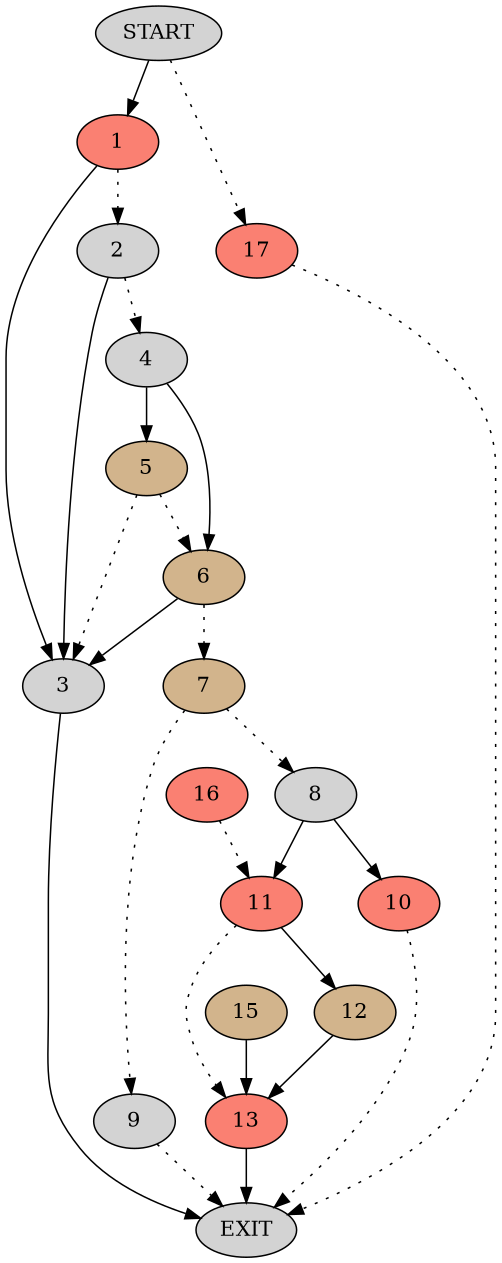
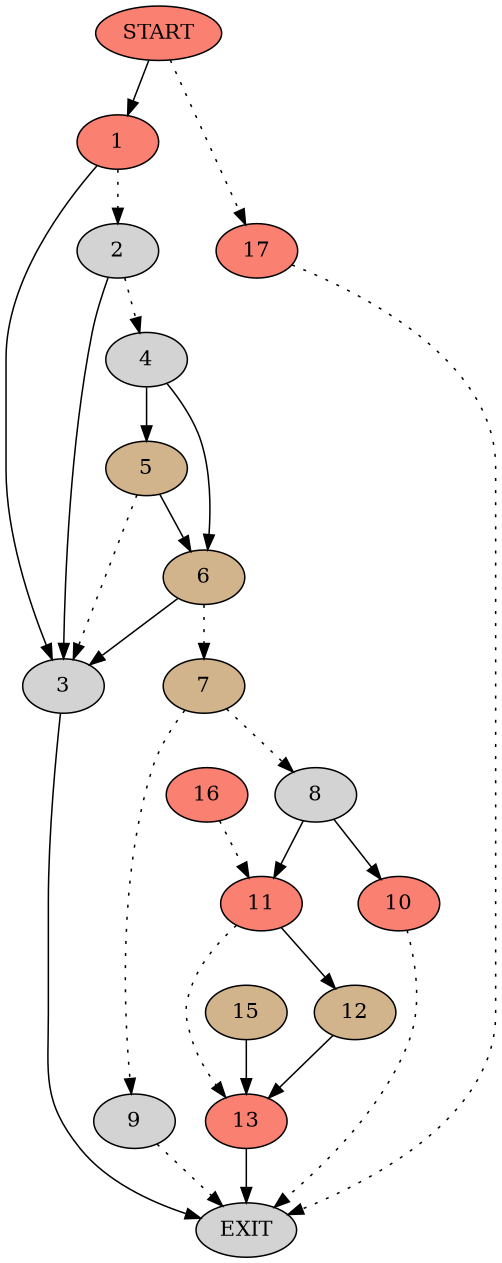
(159, 33) -> (159, 33)
(172, 516) -> (172, 516)
